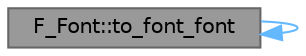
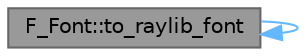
(134, 28) -> (134, 28)
